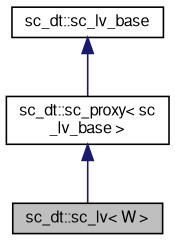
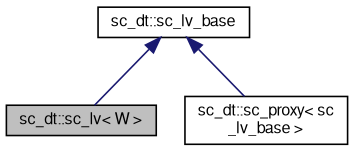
(88, 182) -> (122, 77)
